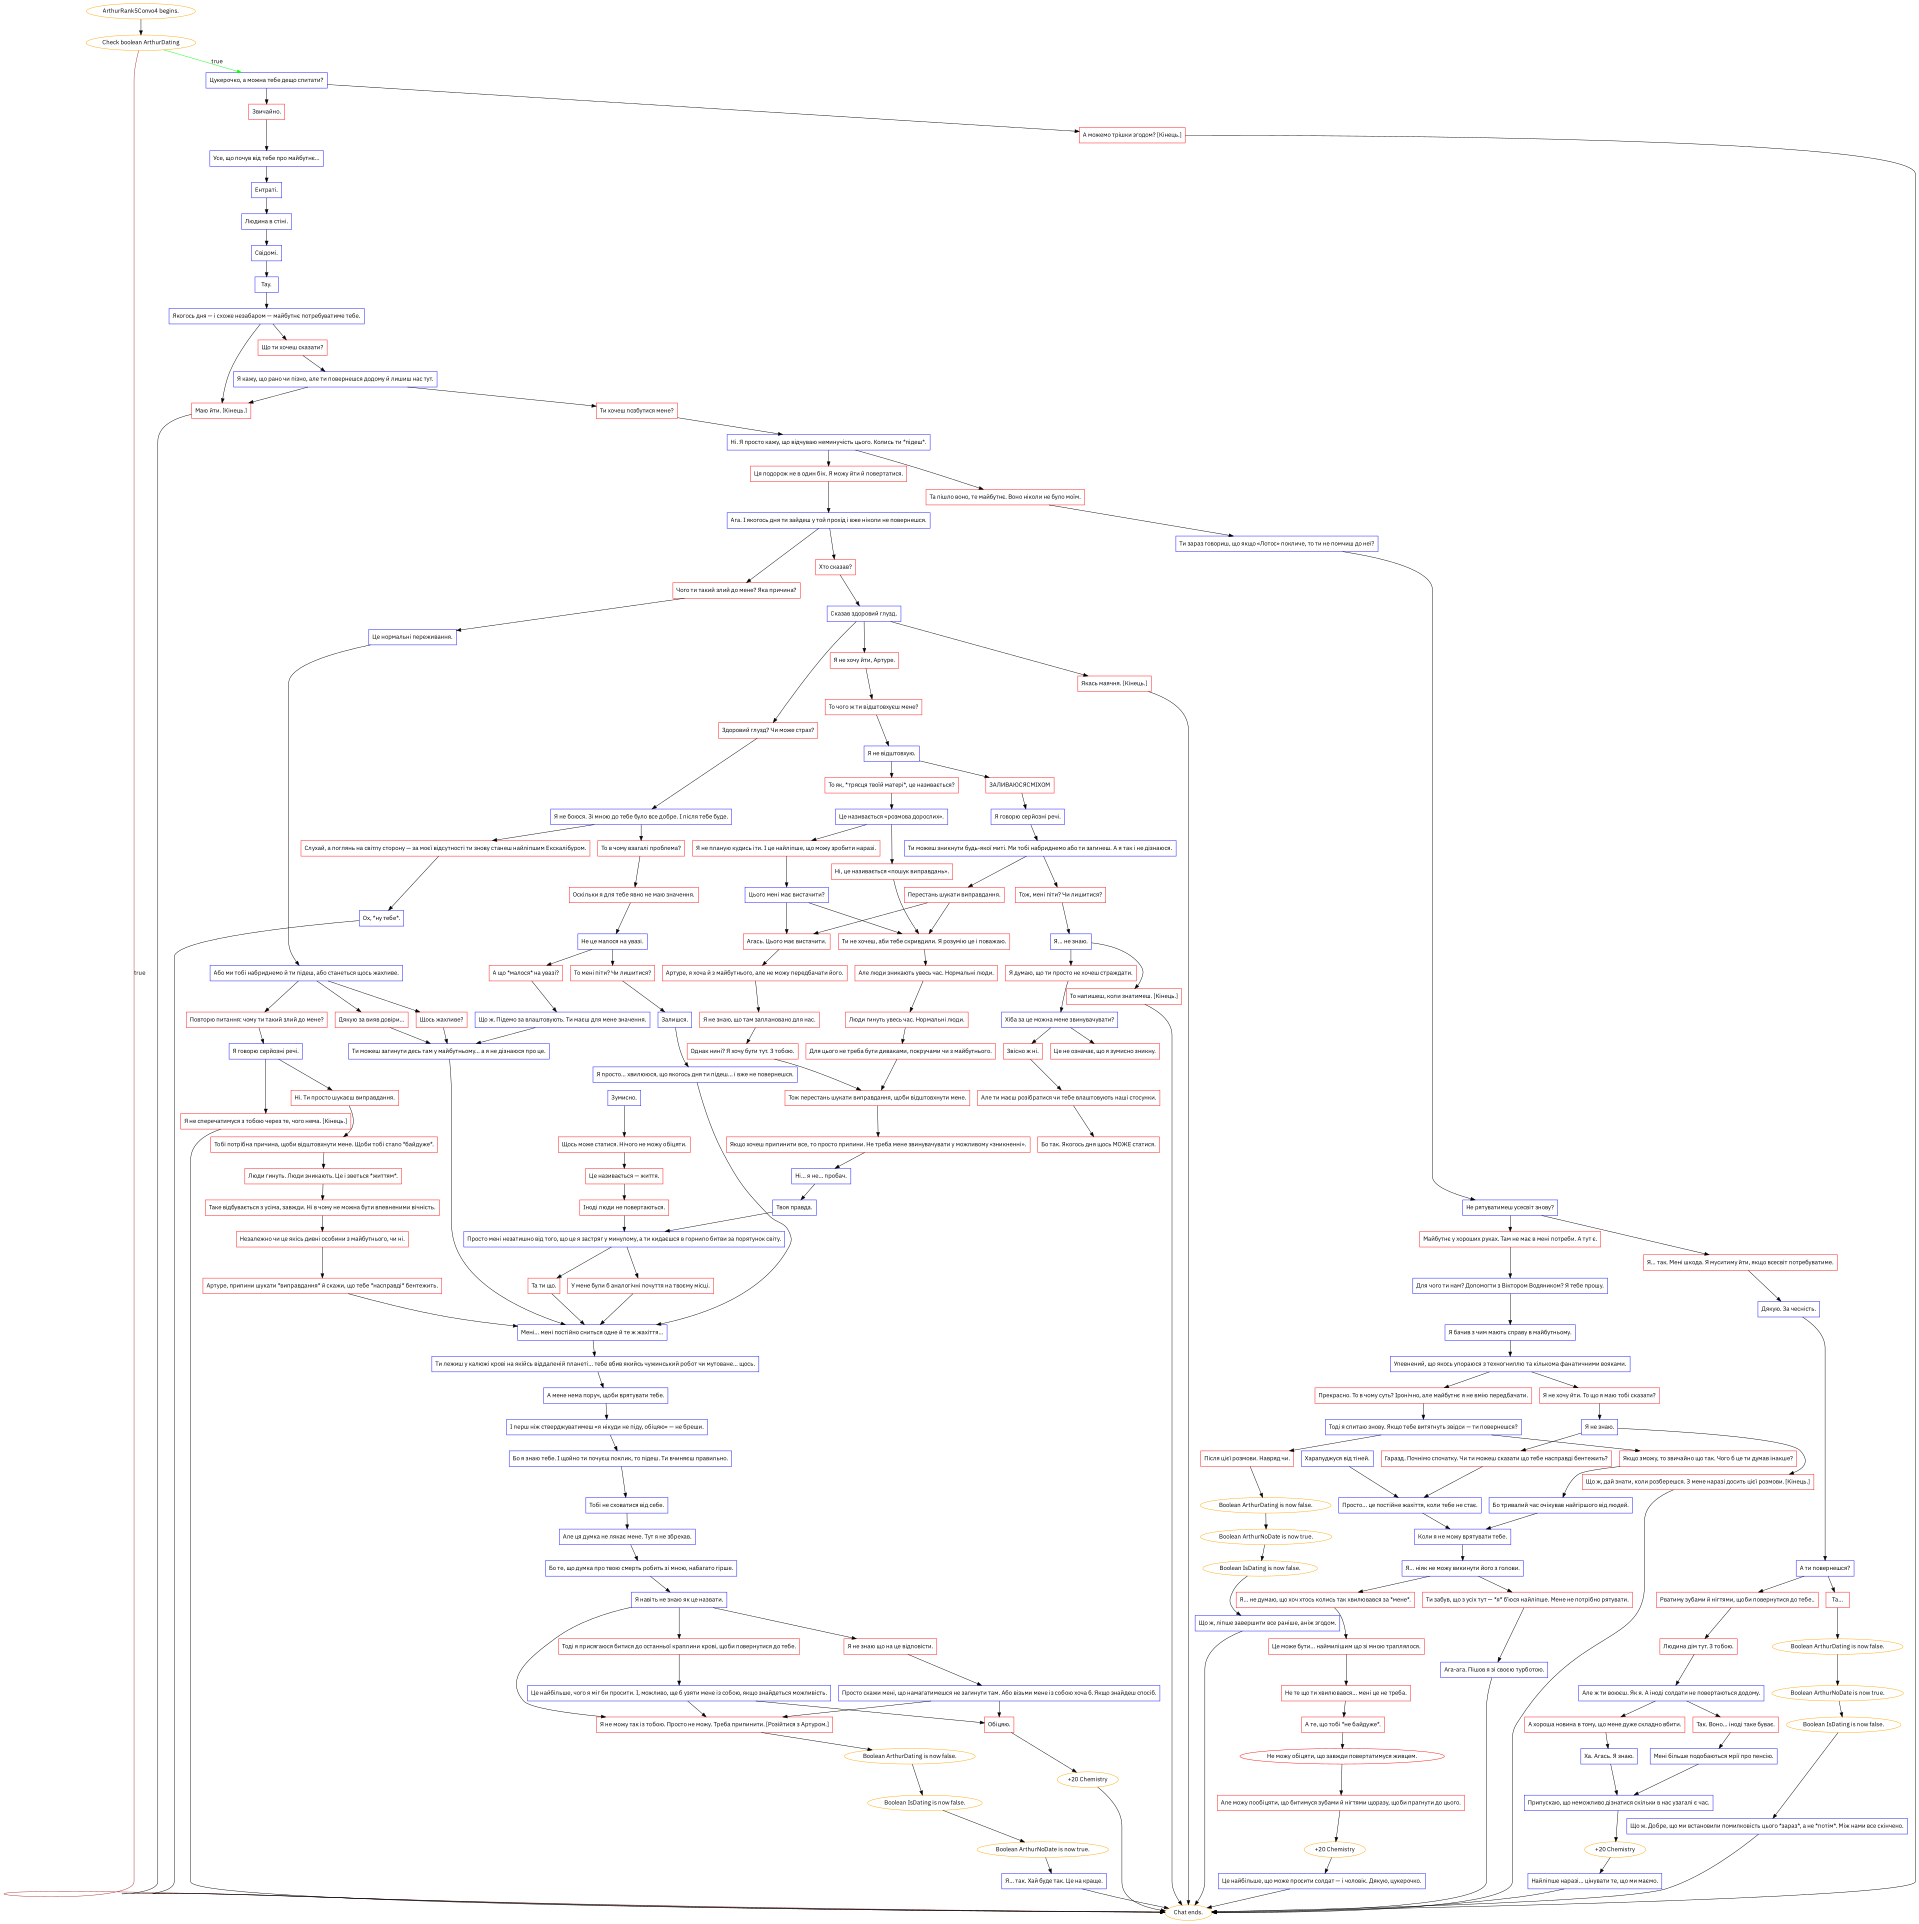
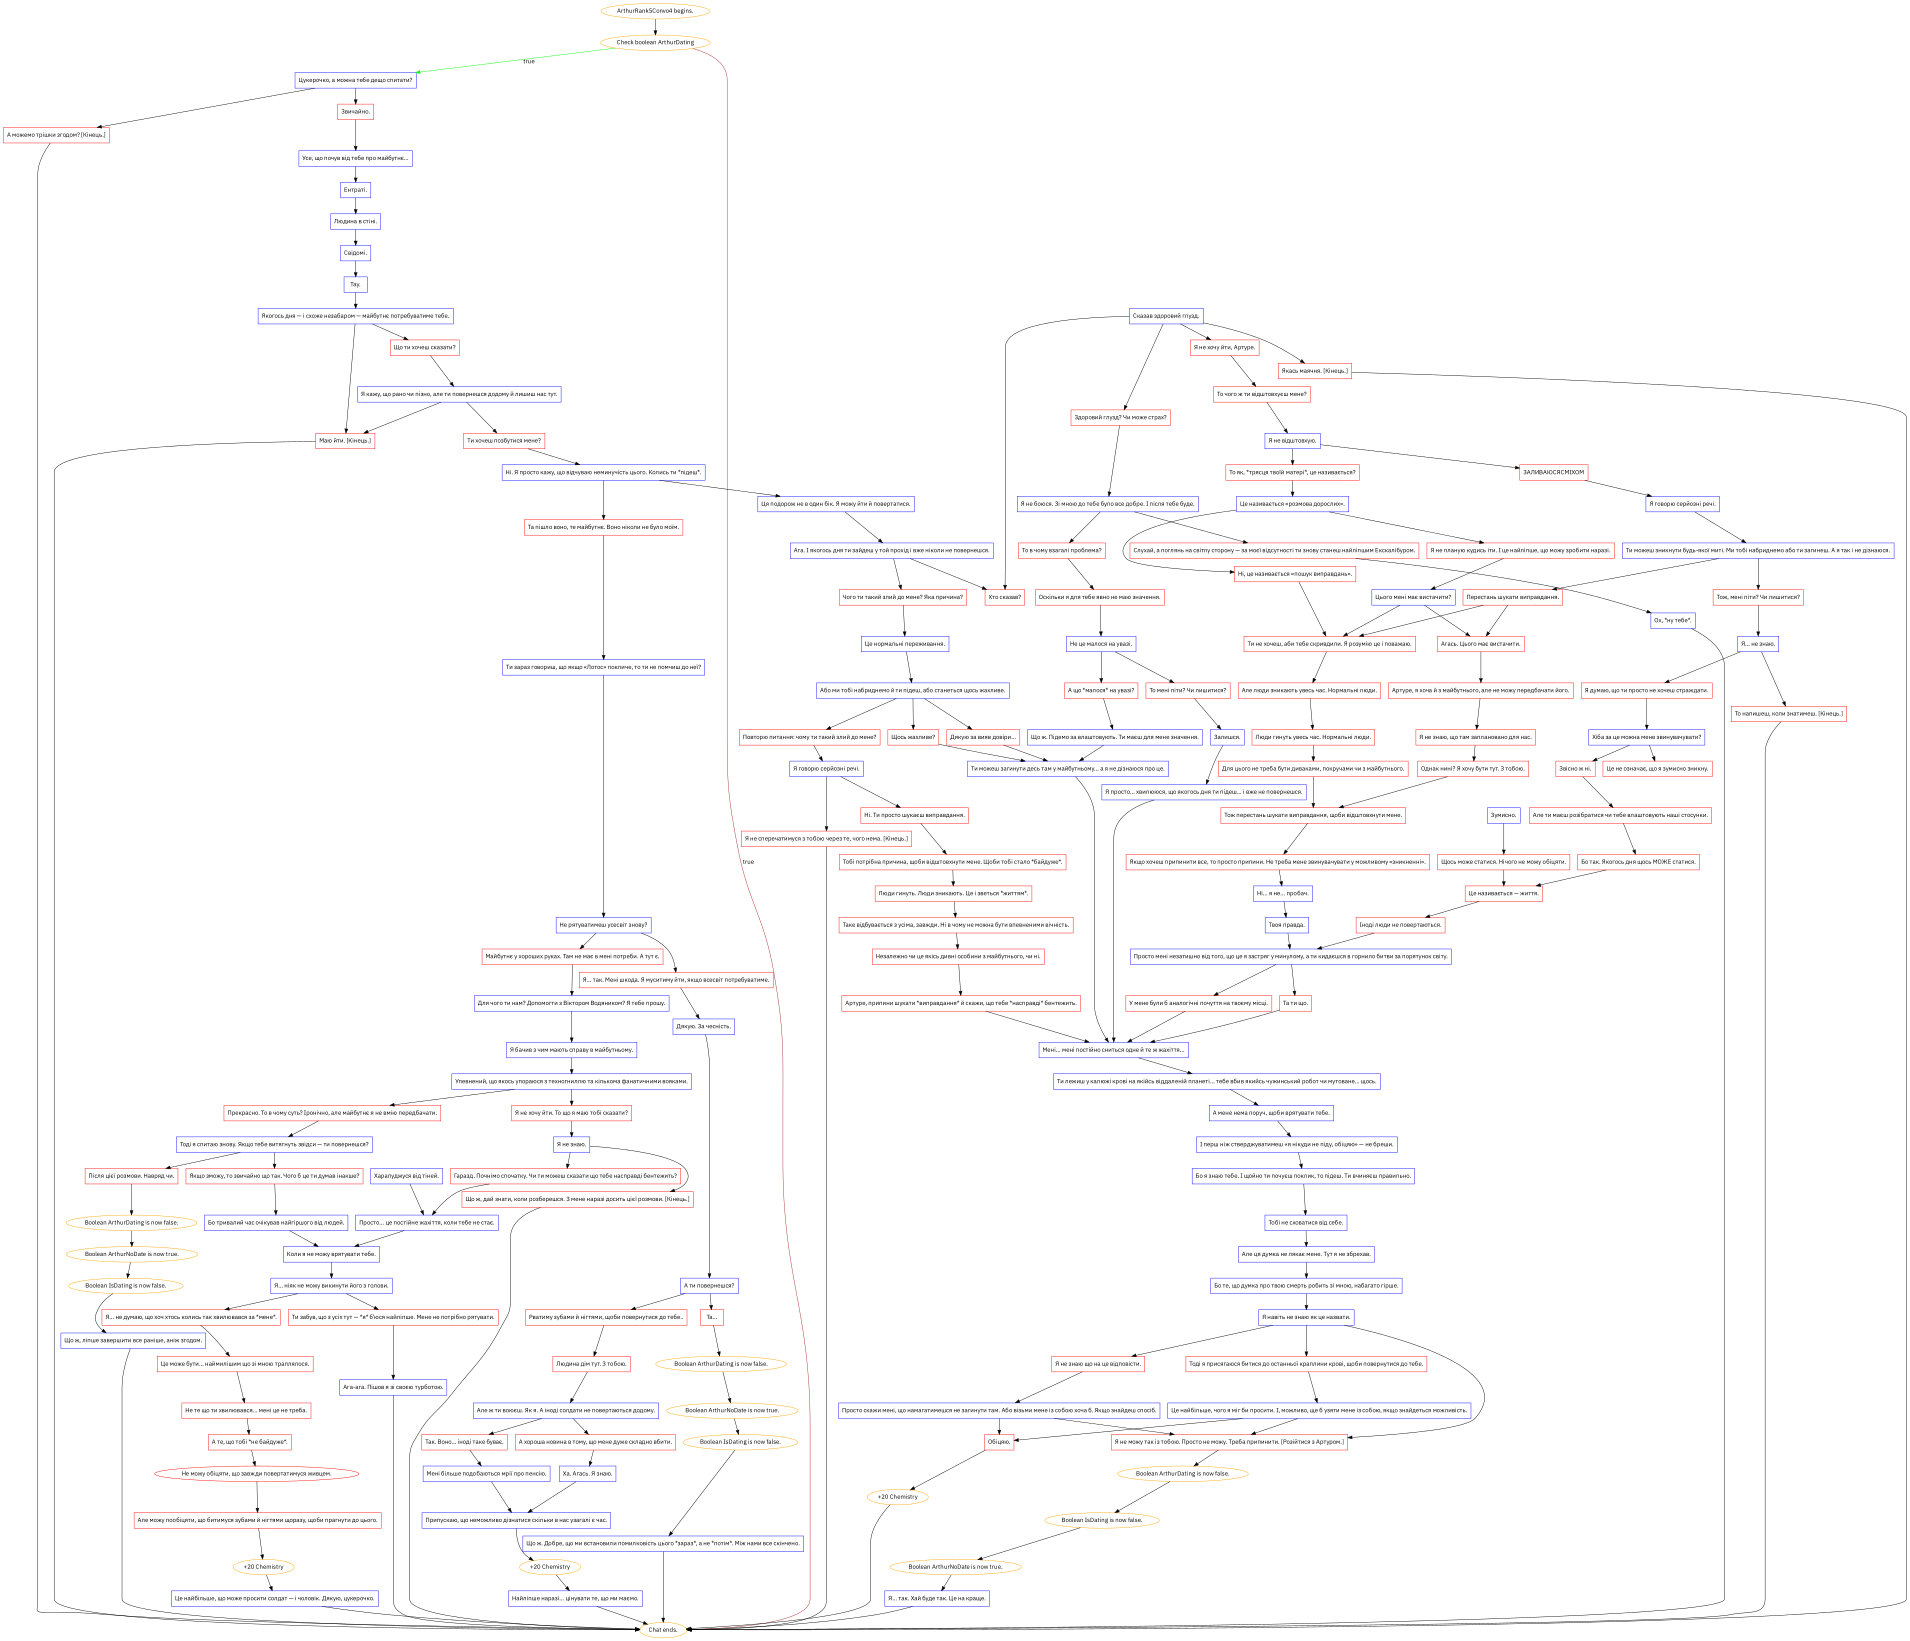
(829, 474) -> (836, 504)
(849, 589) -> (1005, 399)
none -> (1573, 877)
